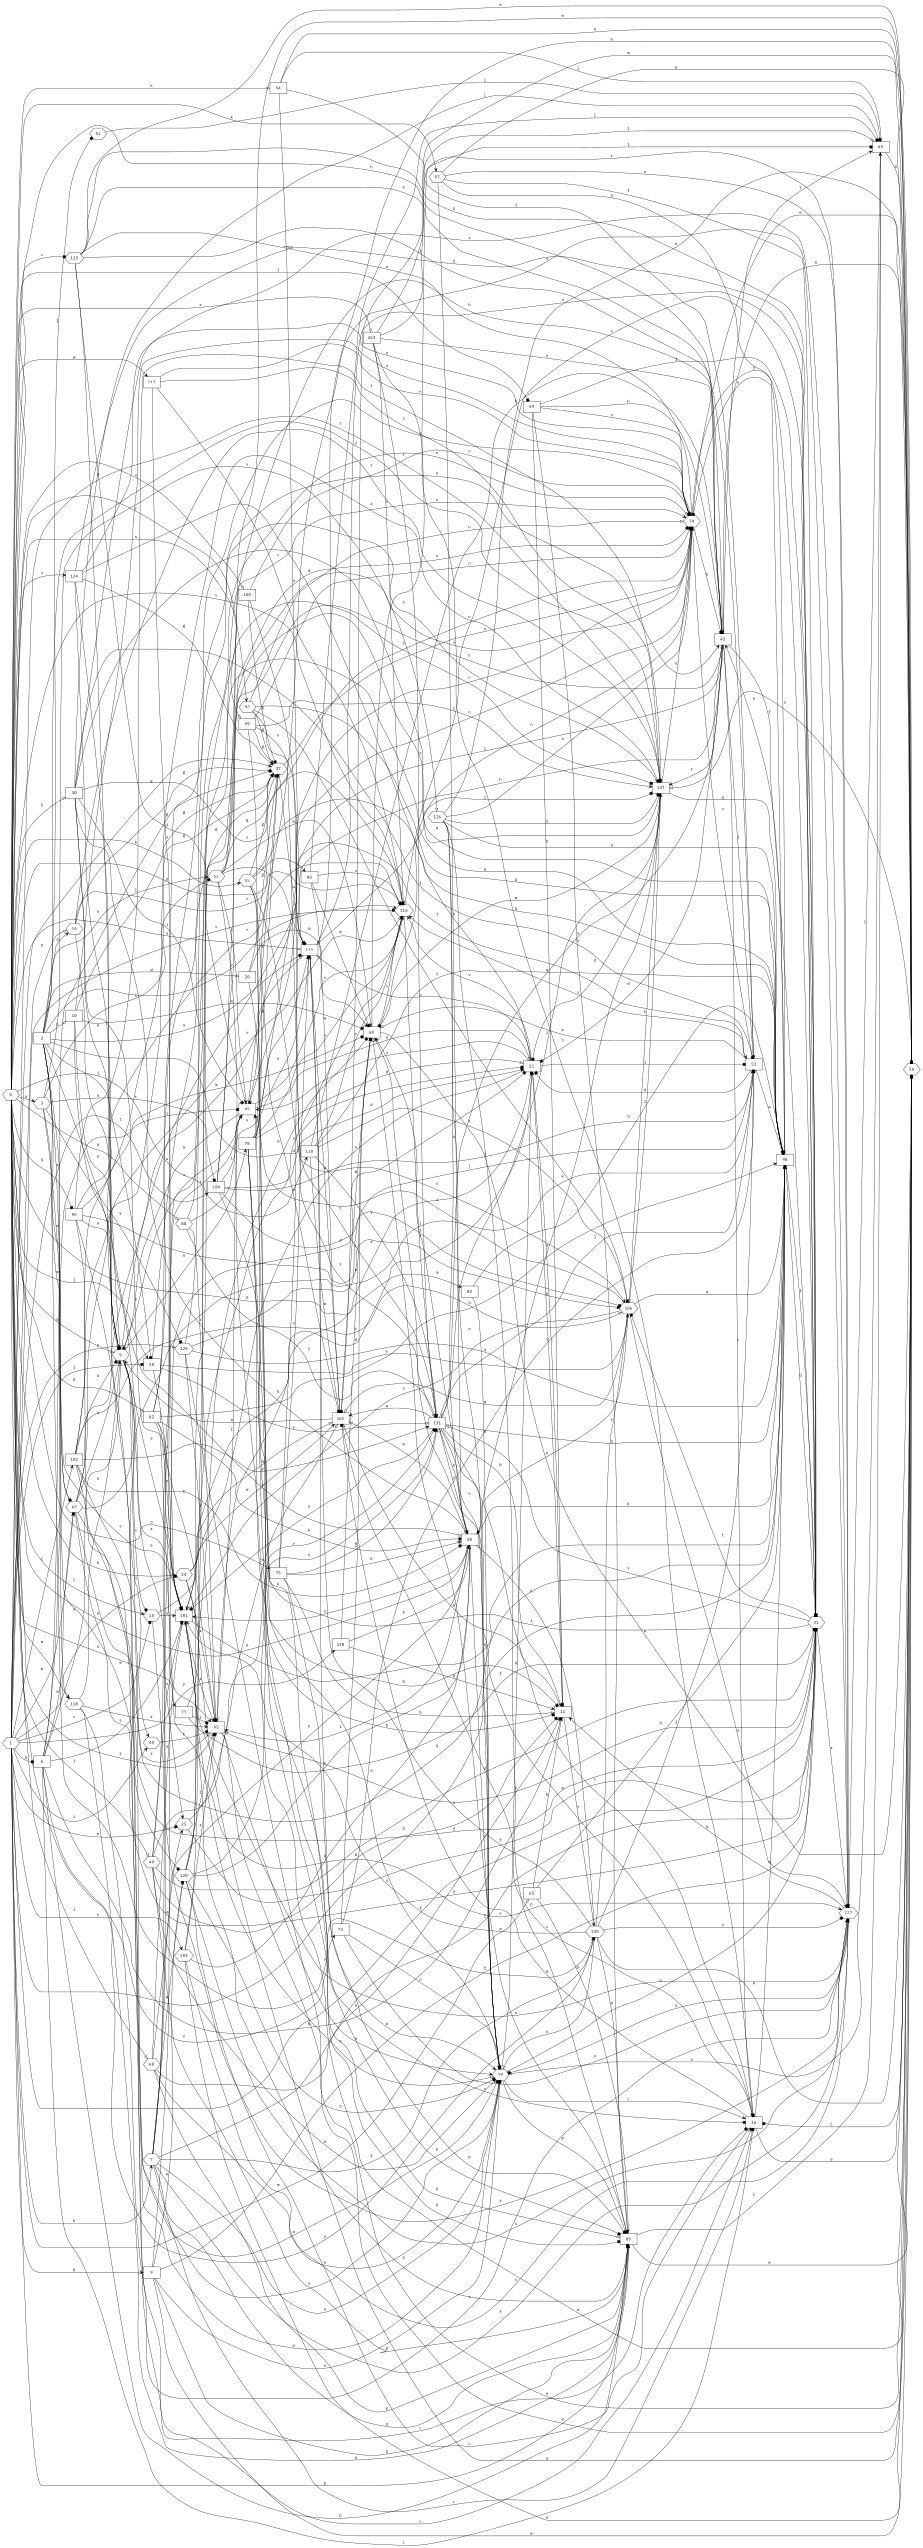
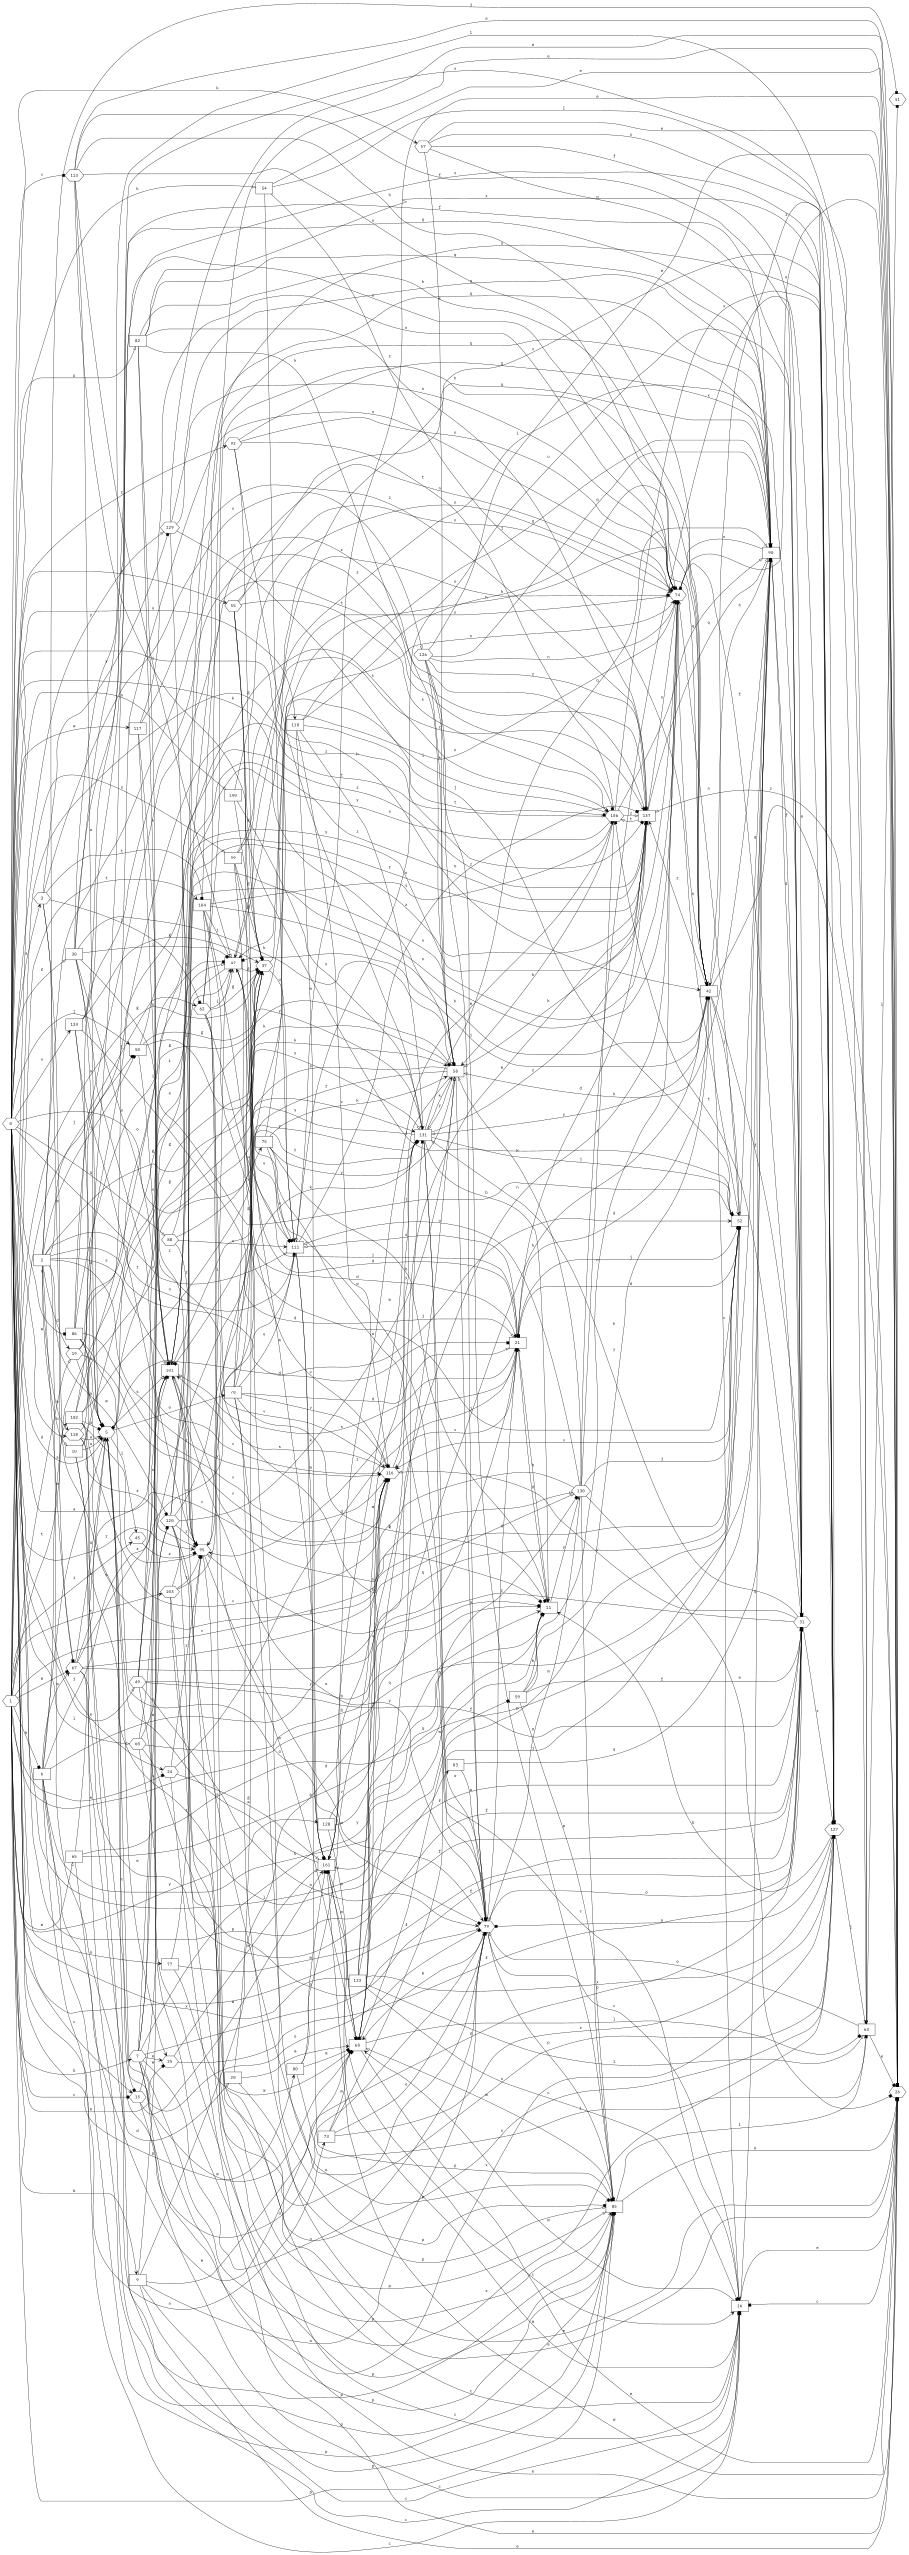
(505, 83) -> (882, 1066)
(372, 338) -> (358, 1981)
(216, 1727) -> (202, 1550)
none -> (86, 1728)
